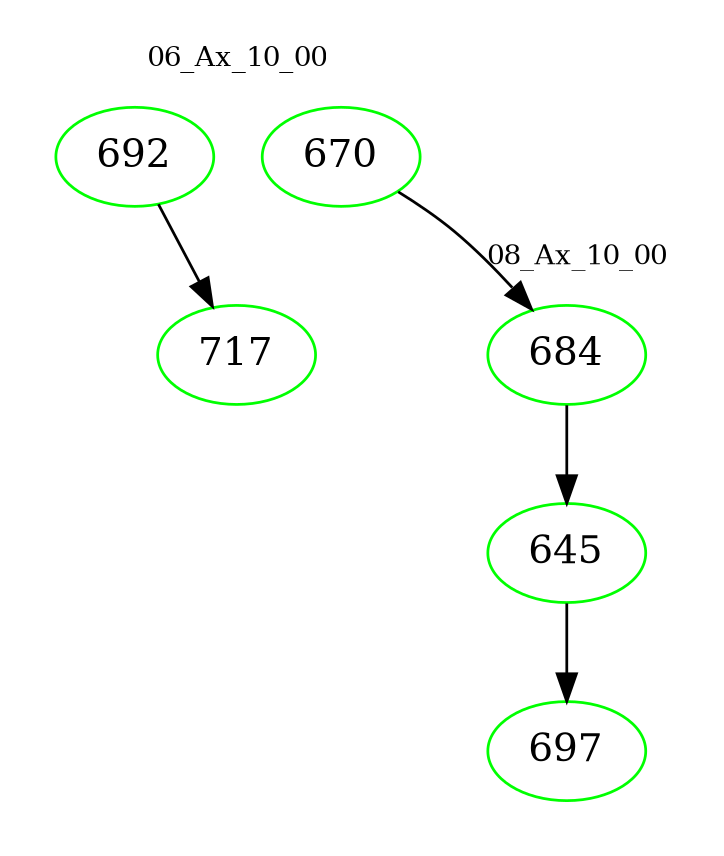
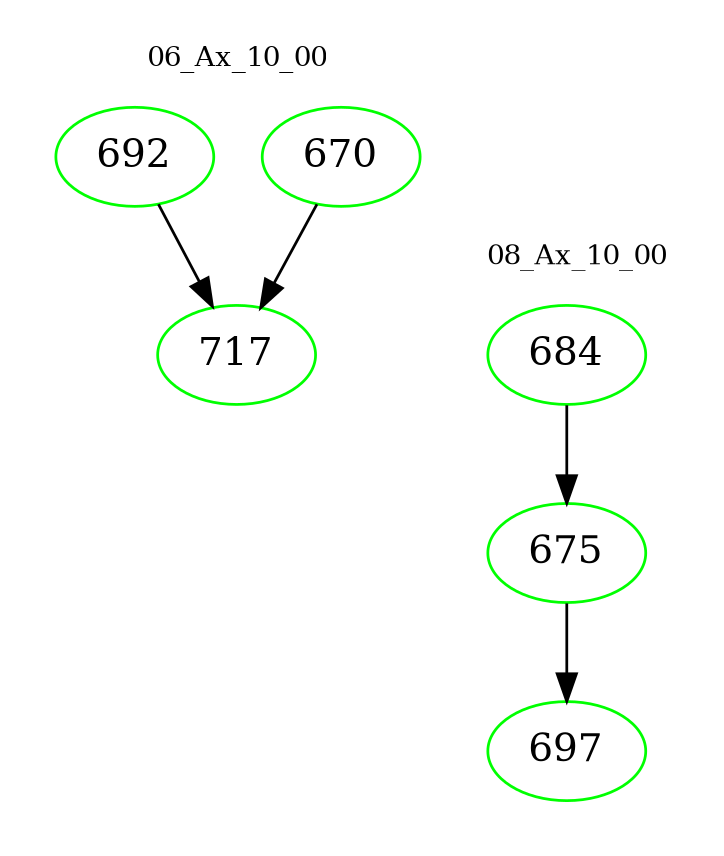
(484, 258) -> (296, 244)
(567, 553) -> (567, 553)
